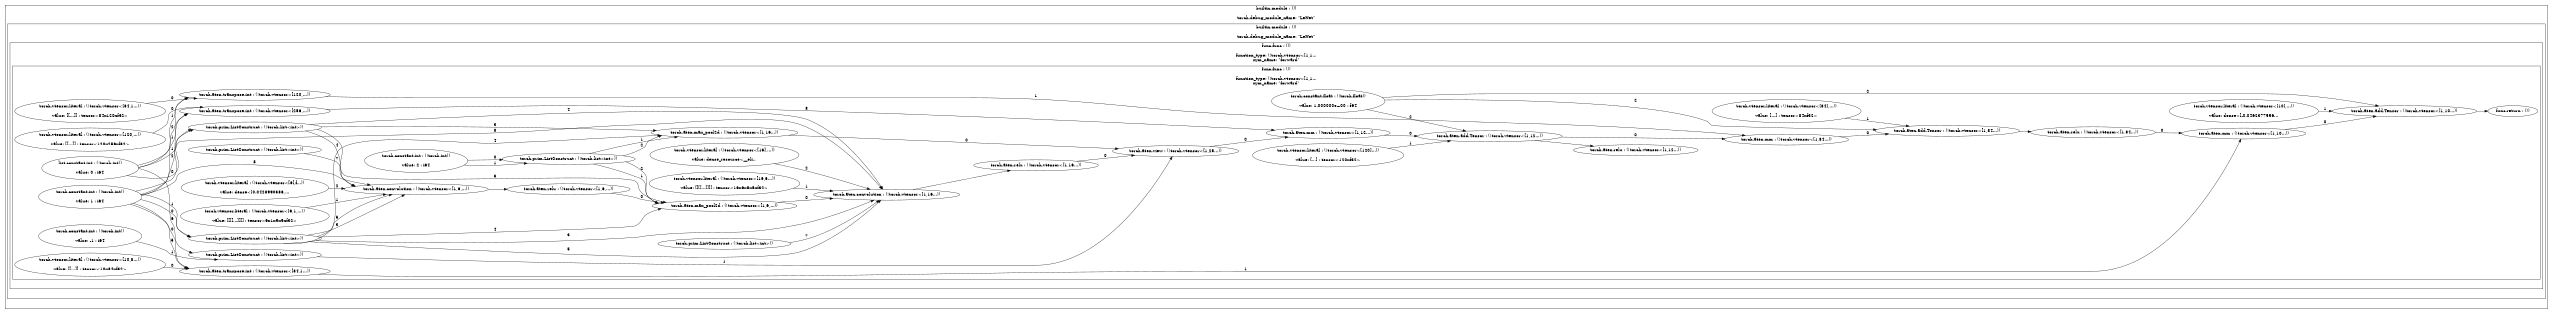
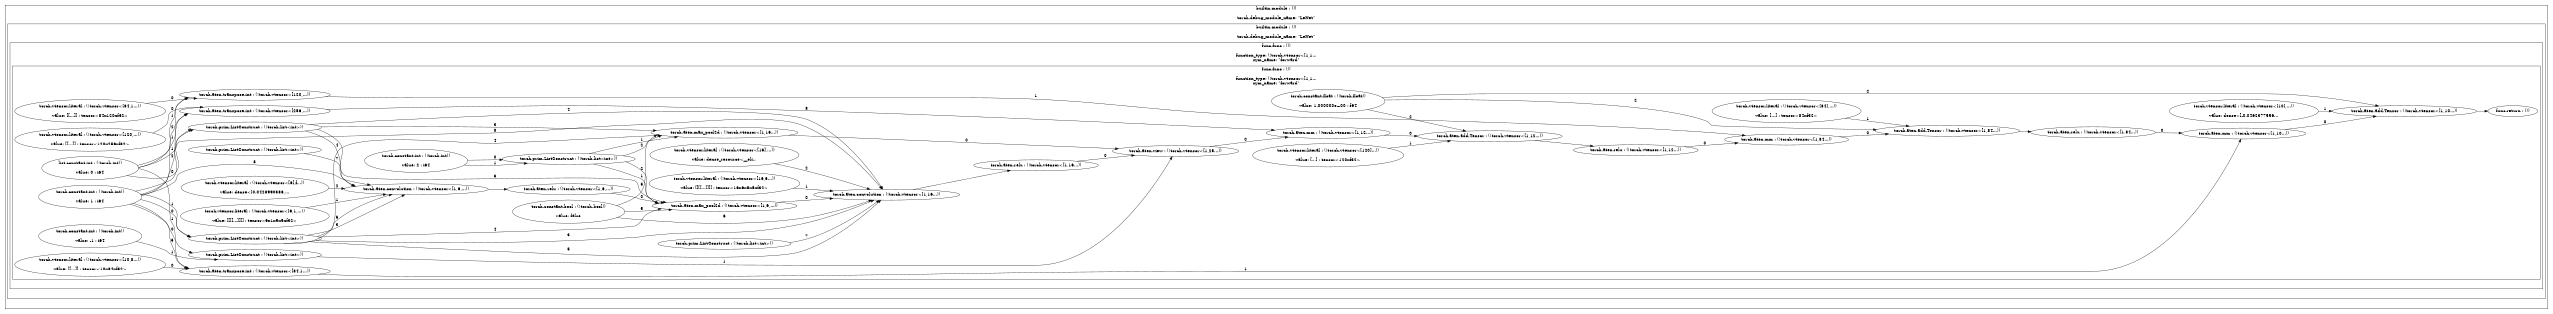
(1642, 138) -> (1710, 145)
none -> (569, 212)
(173, 219) -> (173, 219)
